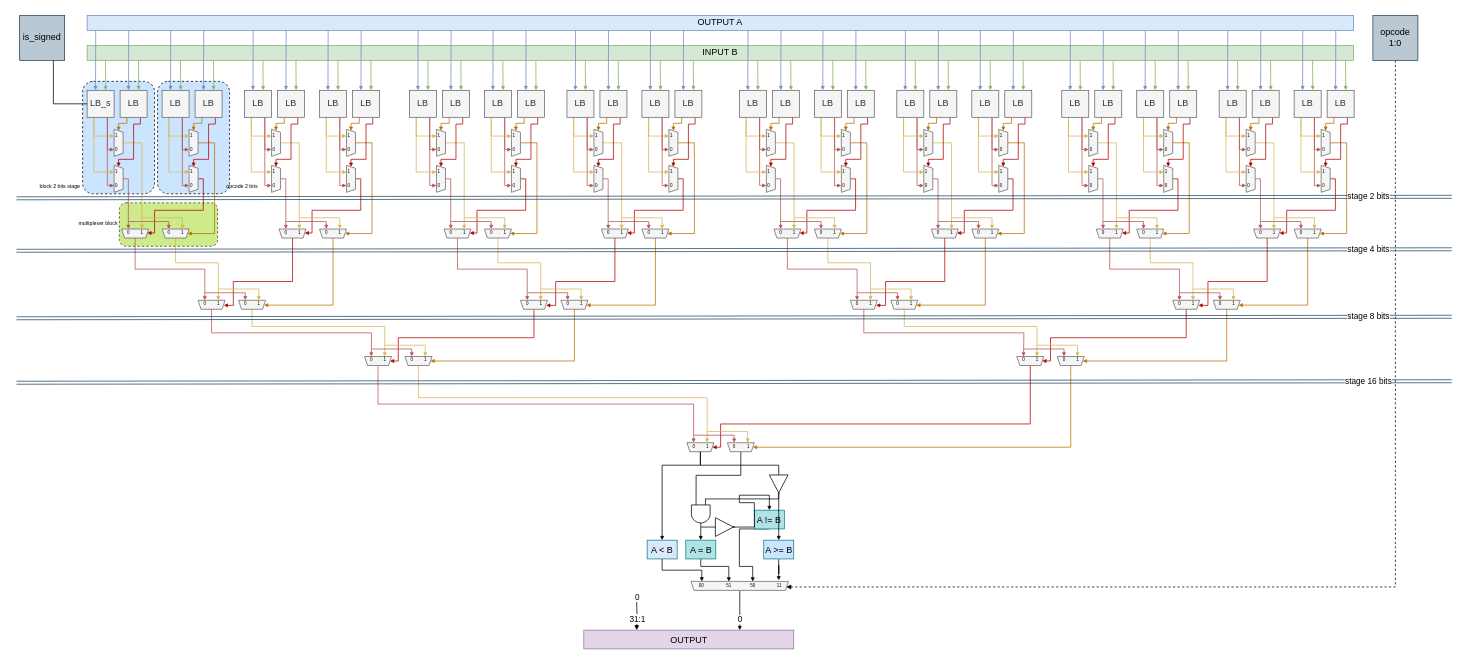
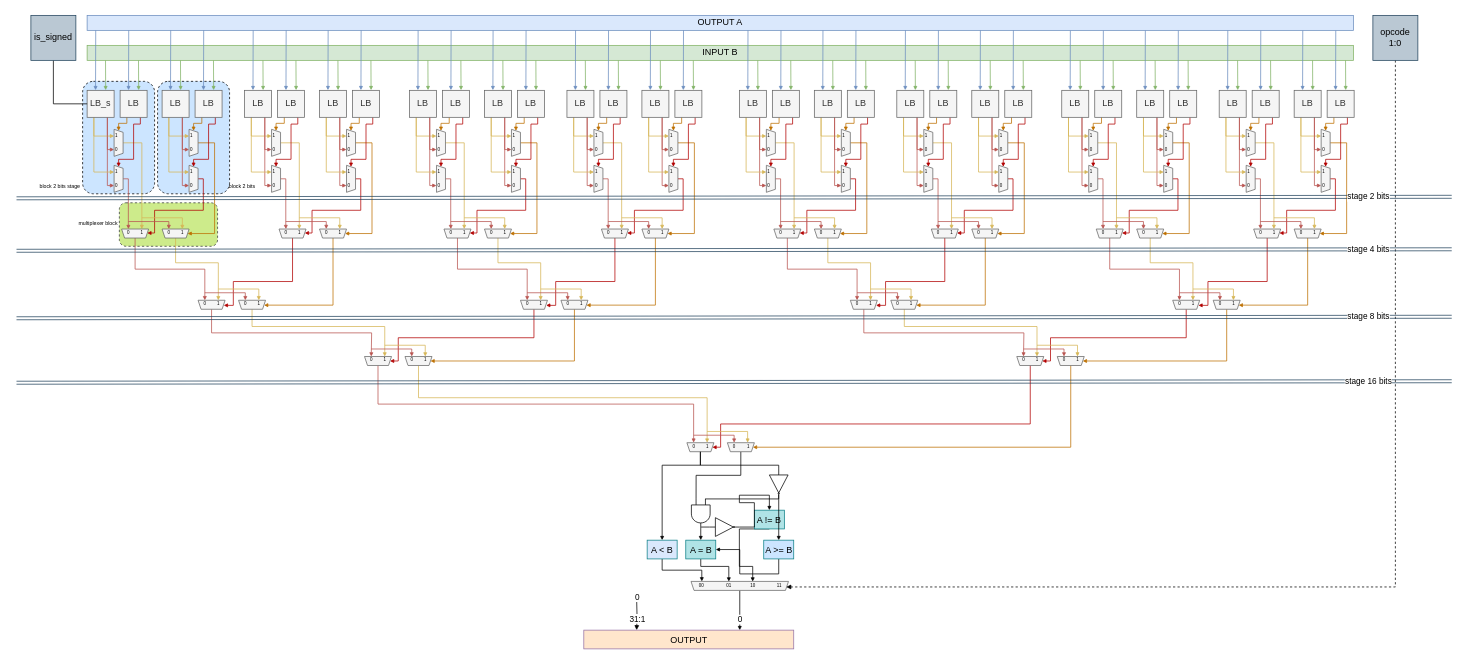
(42, 38) -> (53, 38)
(242, 186) -> (242, 186)
(779, 575) -> (728, 550)
(729, 586) -> (729, 586)
(753, 586) -> (753, 586)
(689, 640) -> (689, 640)
